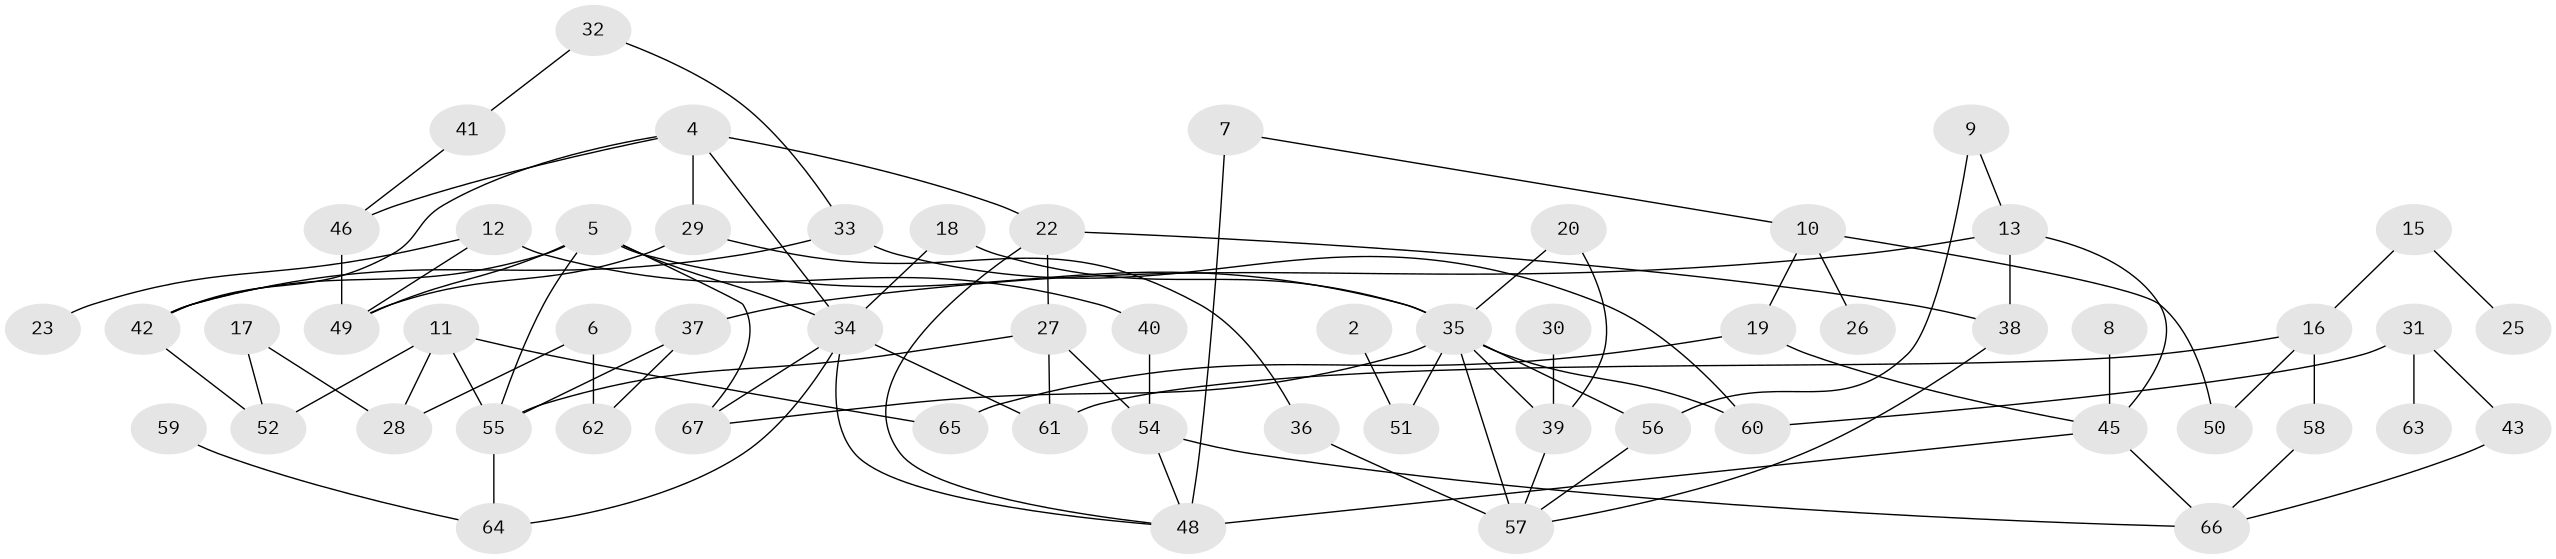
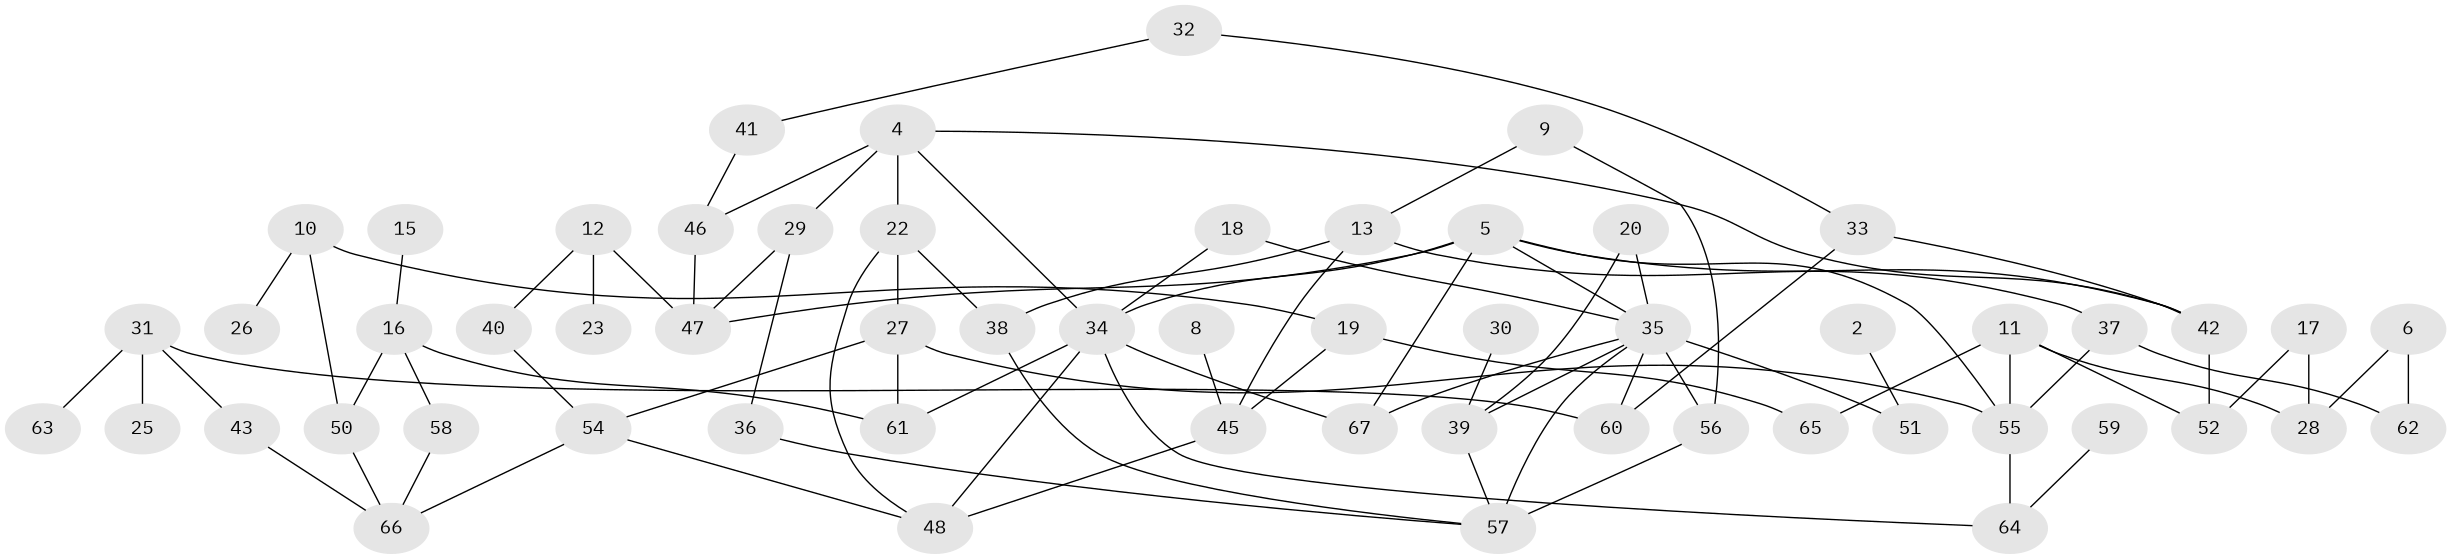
(1226, 130) -> none
(2464, 279) -> (142, 379)
(342, 329) -> (693, 329)
(2161, 479) -> (367, 479)
